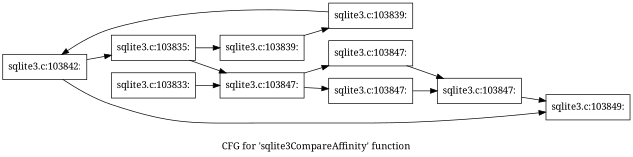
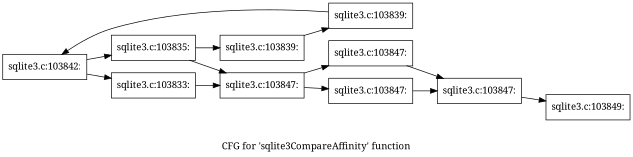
(297, 123) -> (96, 76)
